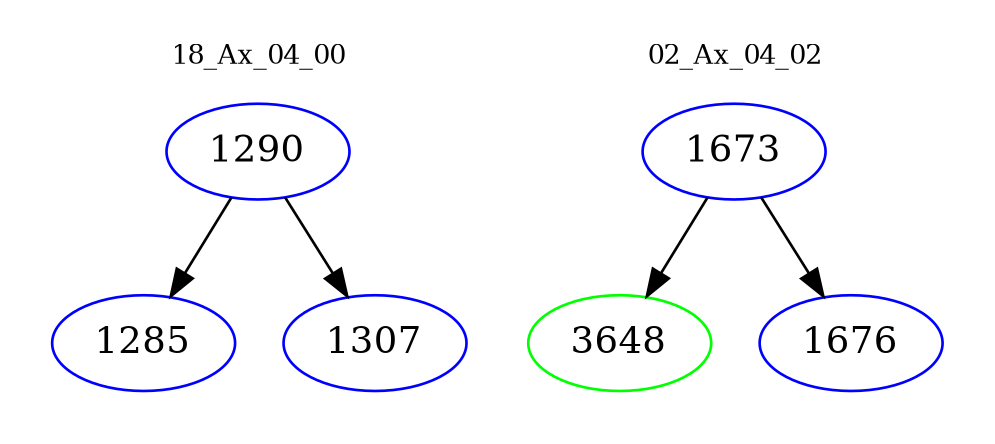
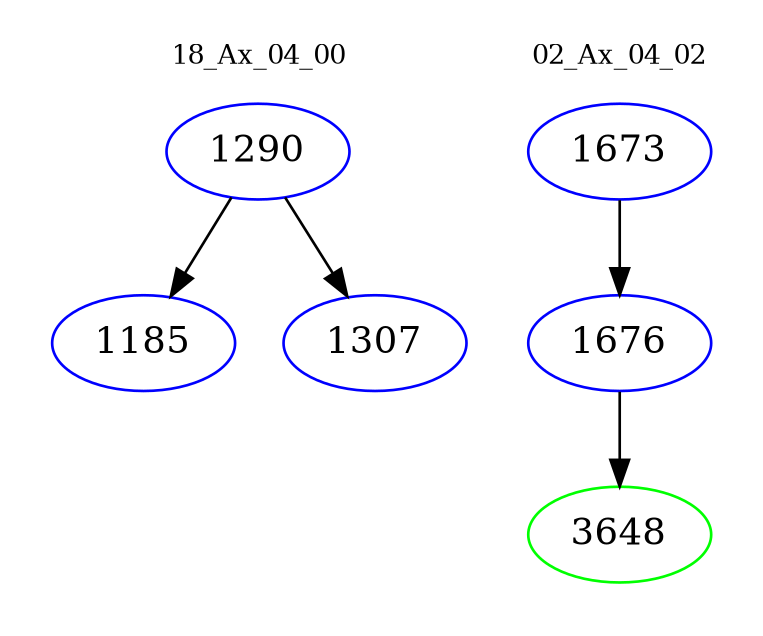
(684, 235) -> (620, 426)
(144, 343) -> (144, 343)
